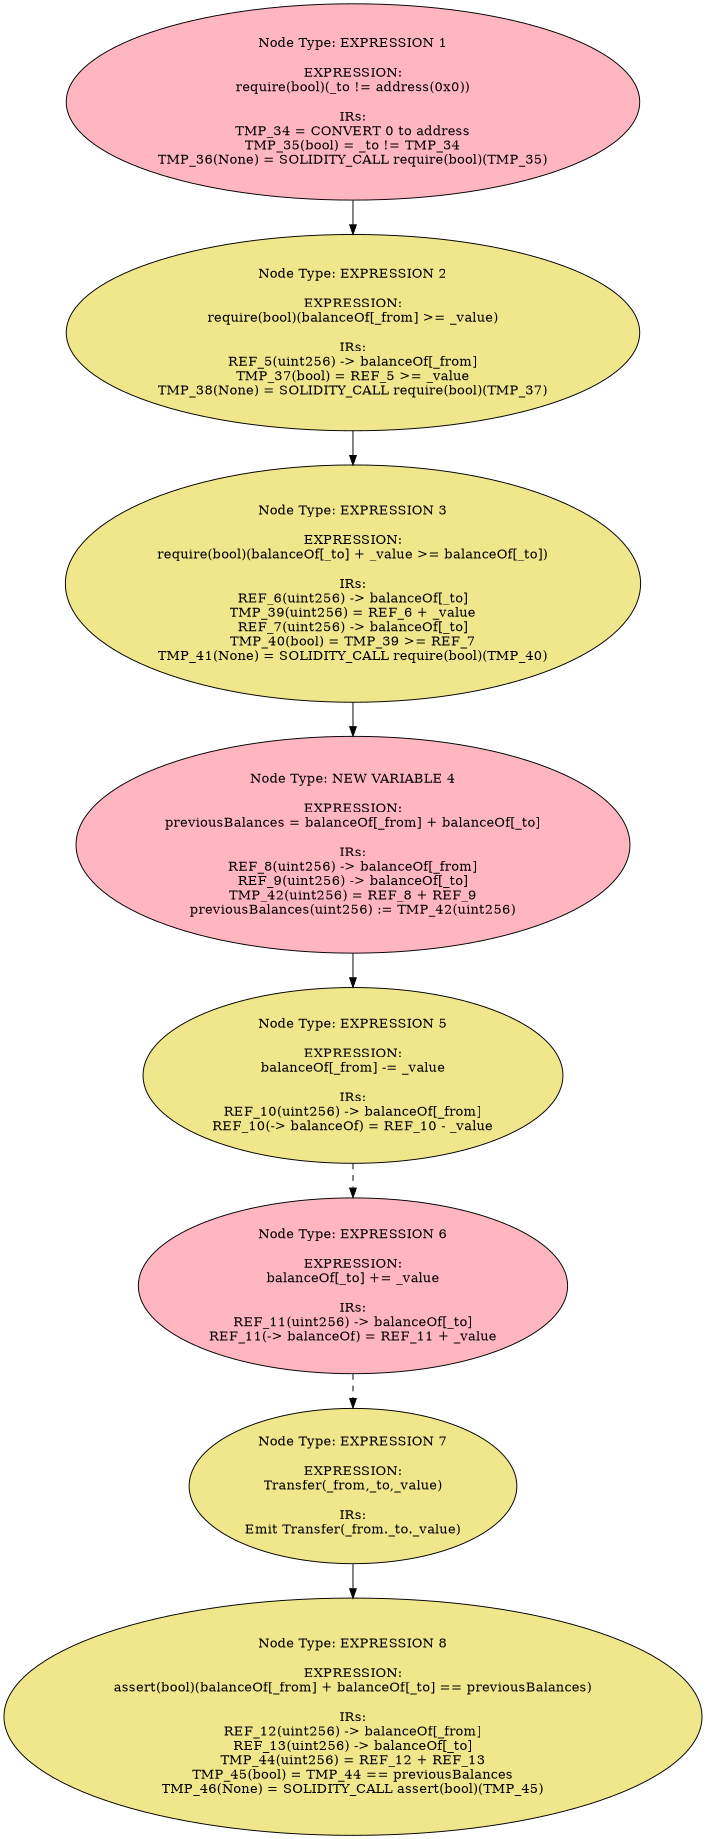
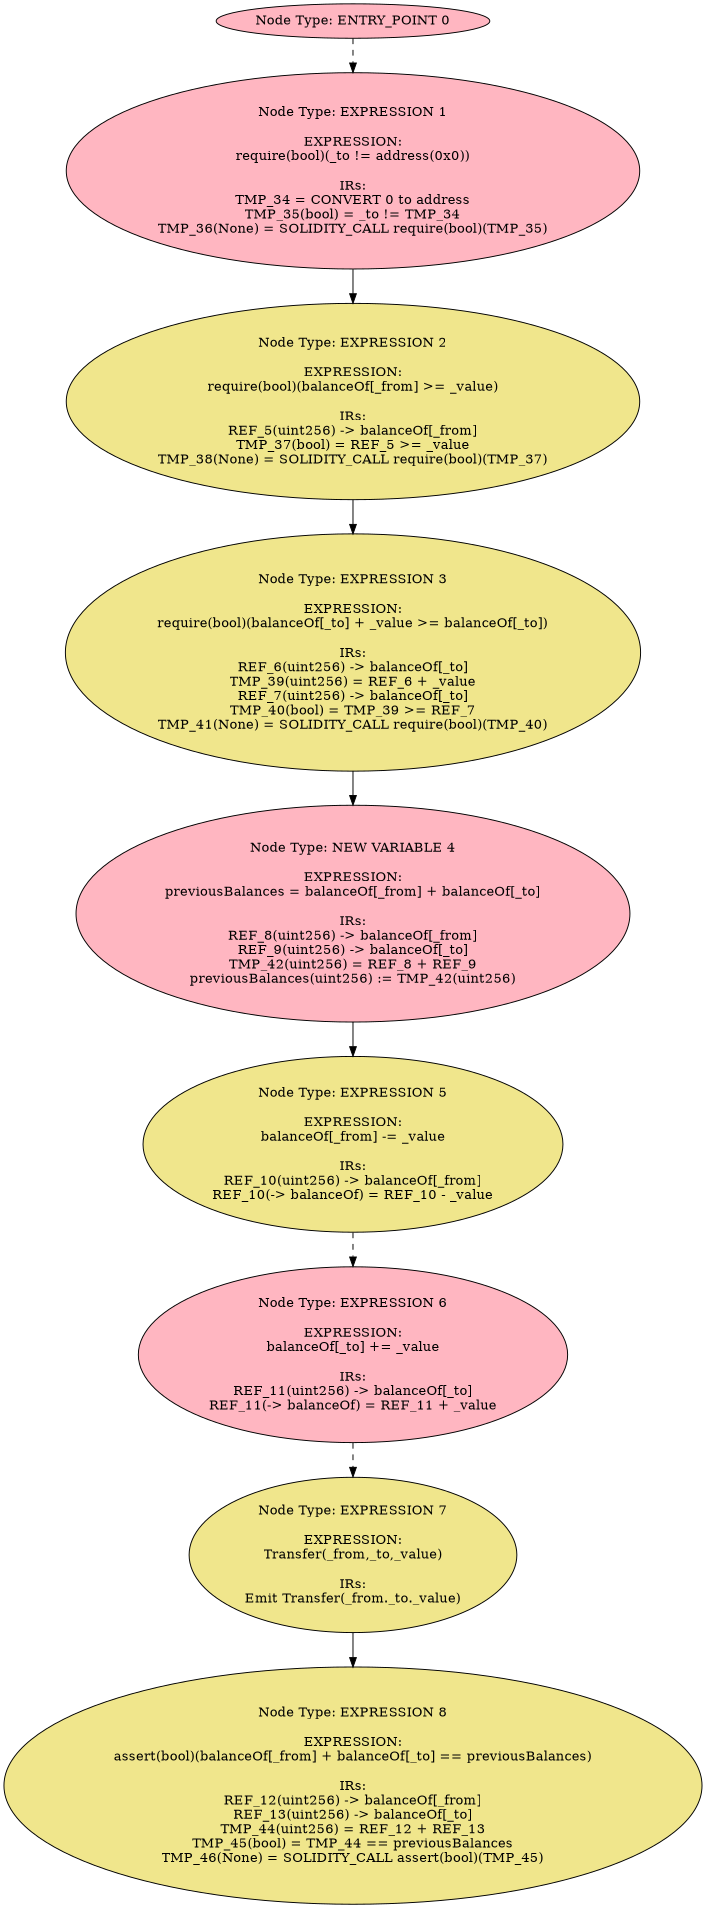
none -> (353, 21)
